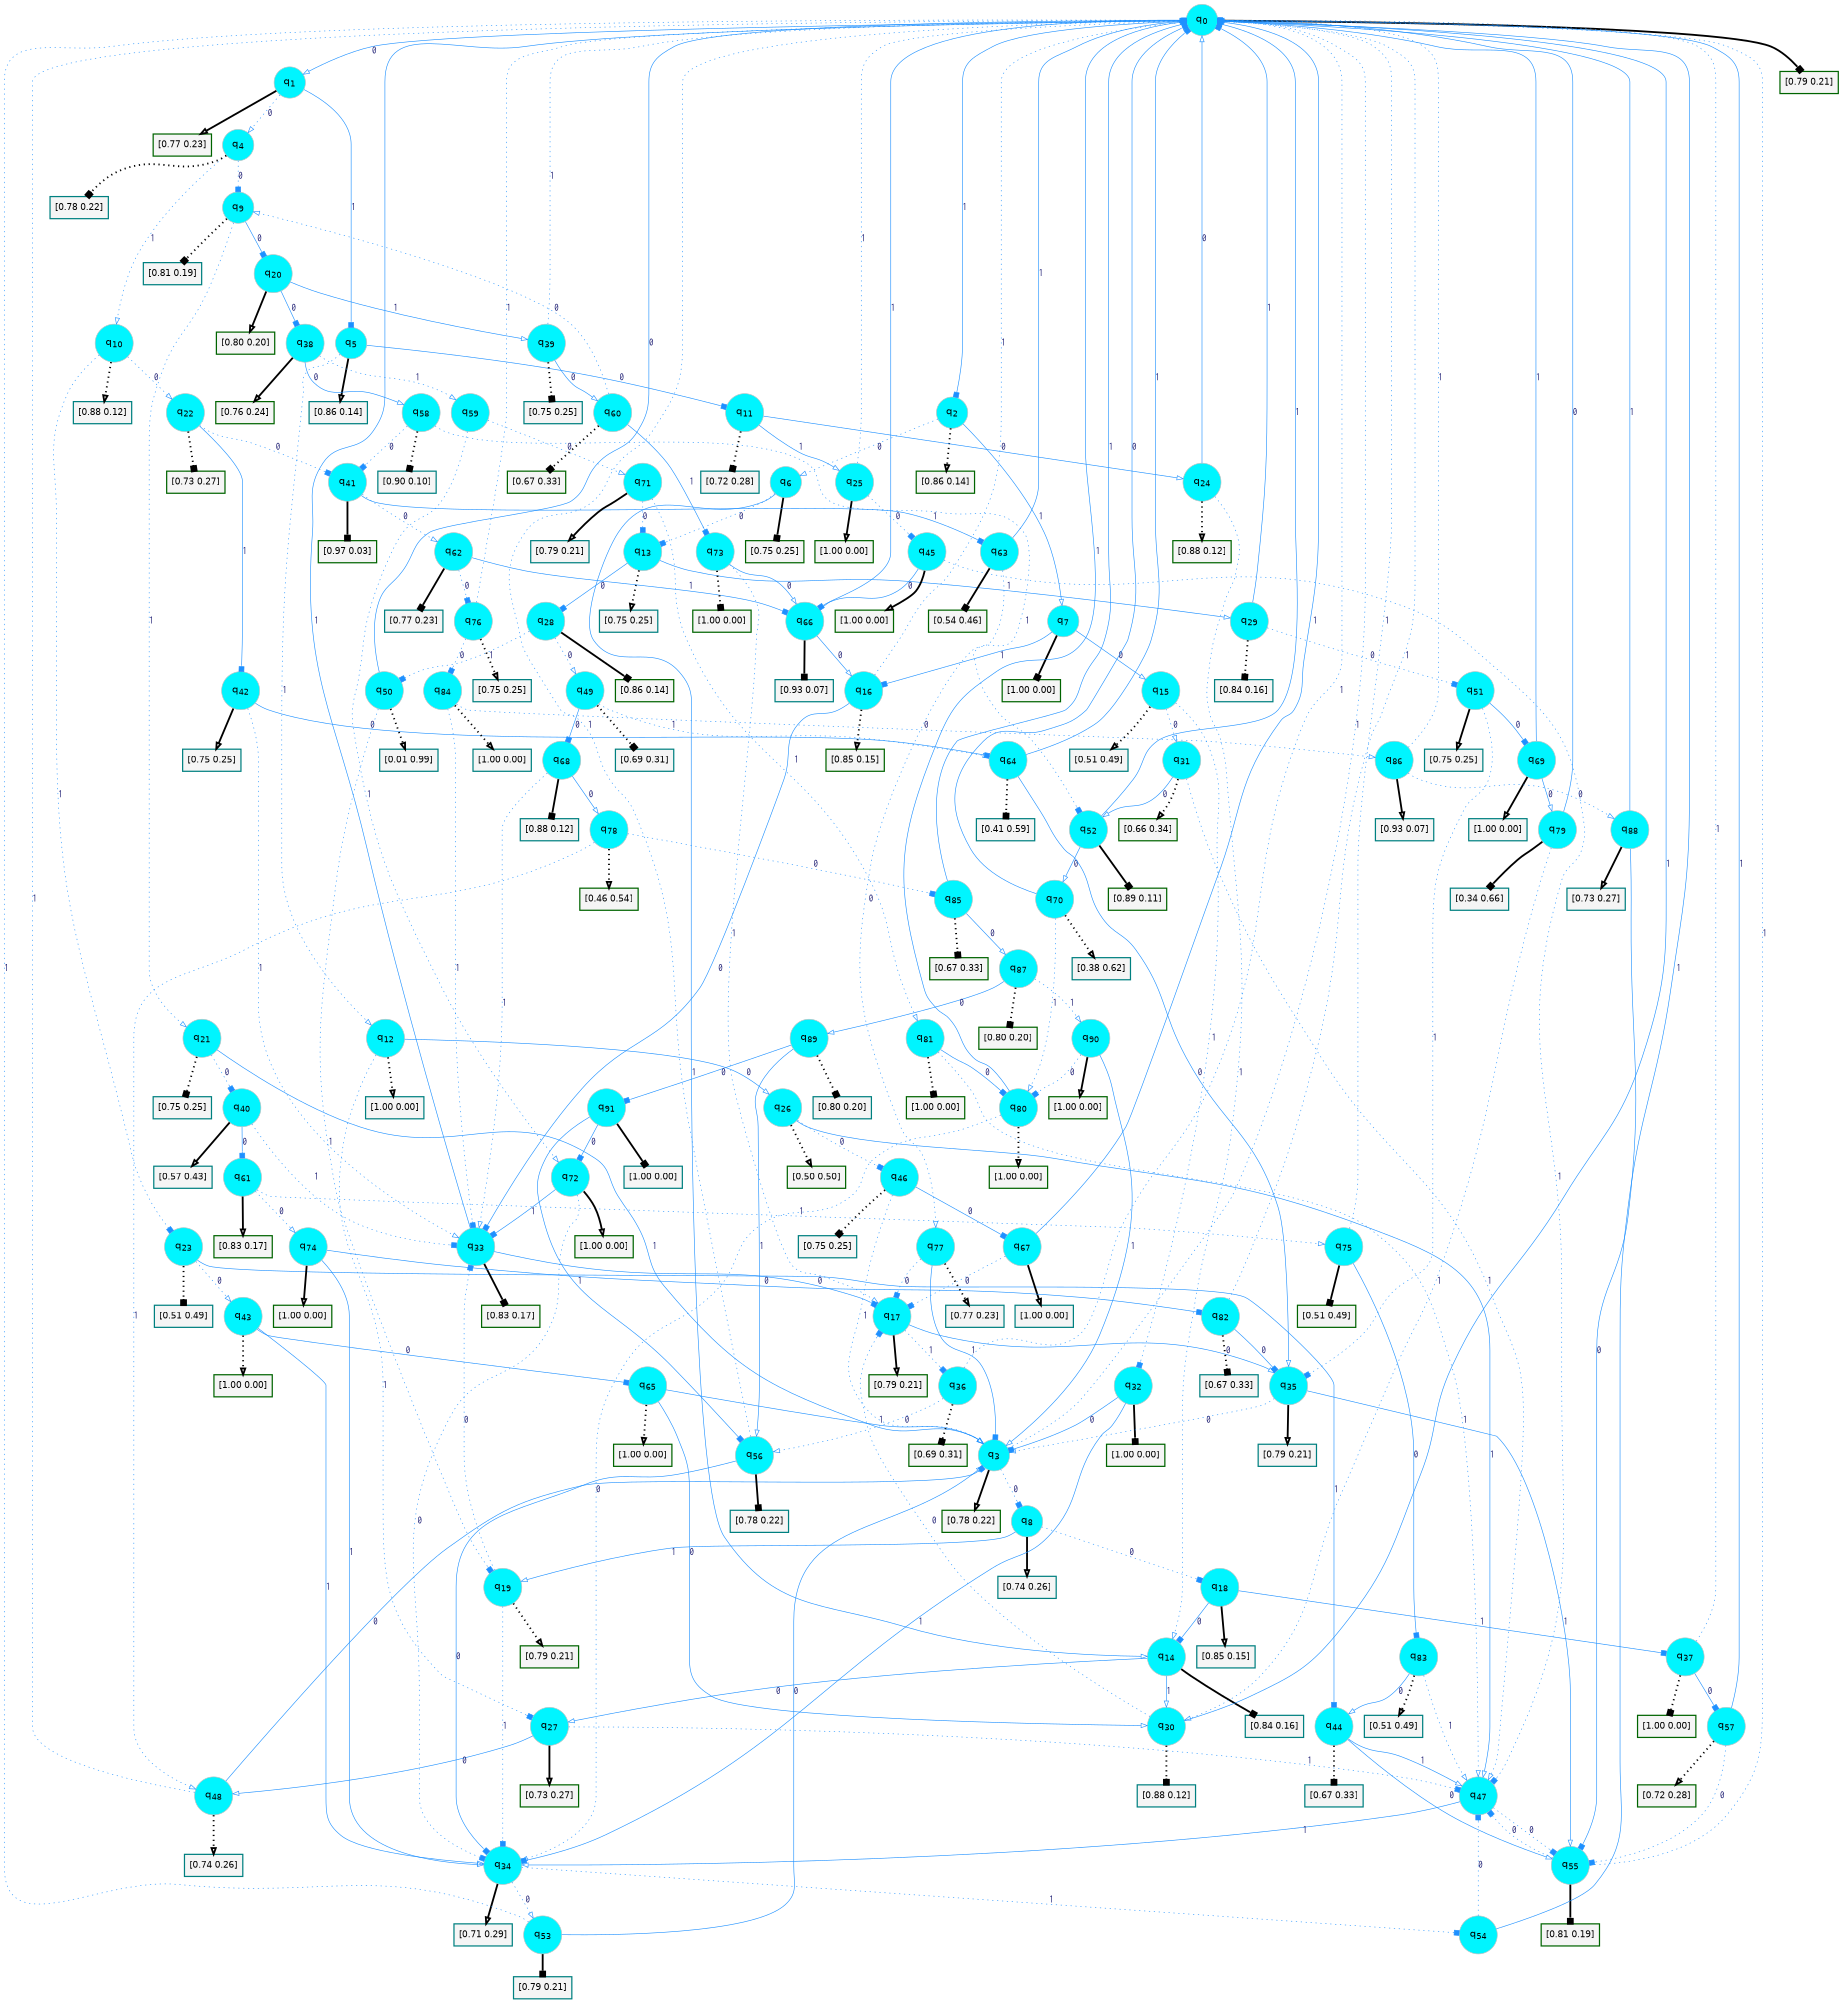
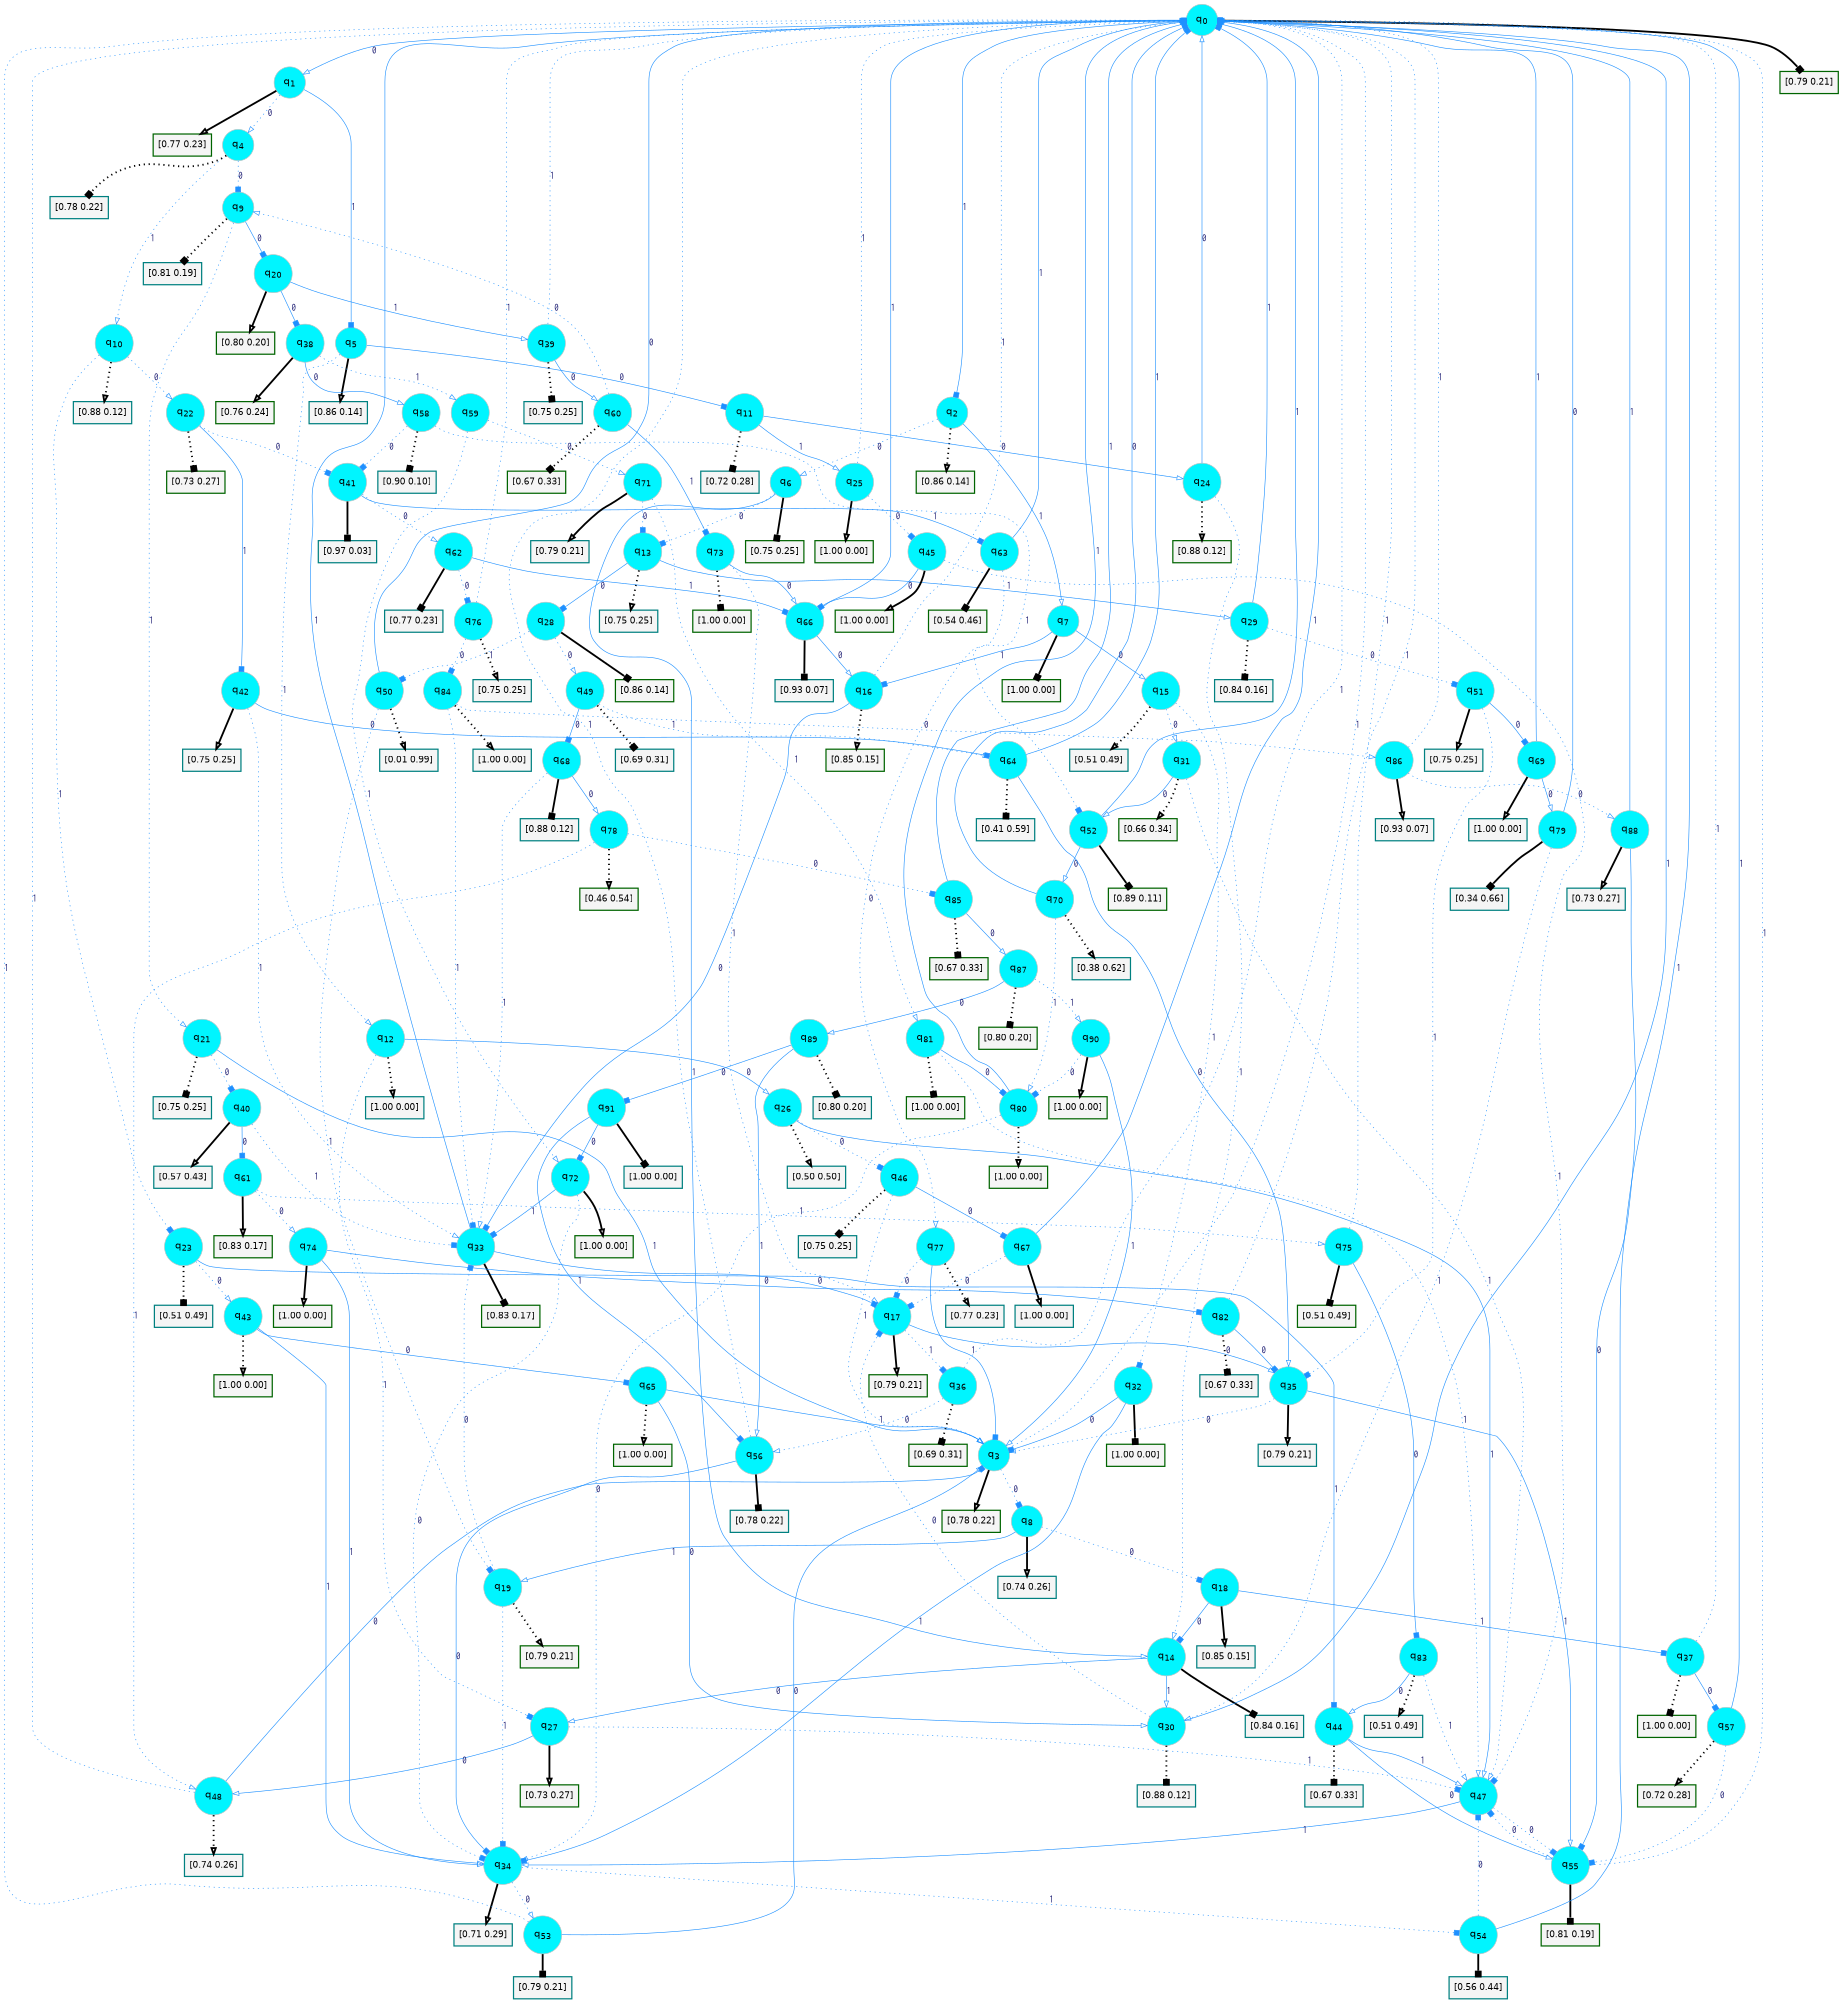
(347, 552) -> (347, 552)
(816, 1177) -> (816, 1177)
none -> (1478, 1988)
